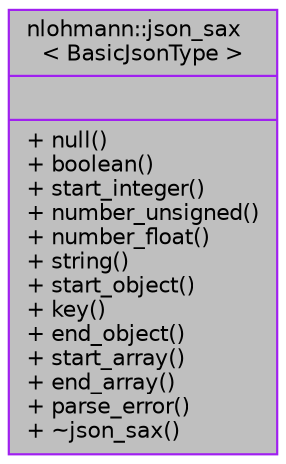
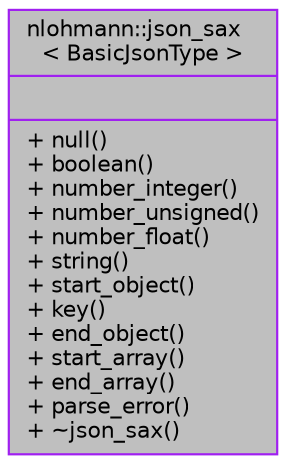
(117, 189) -> (133, 189)
